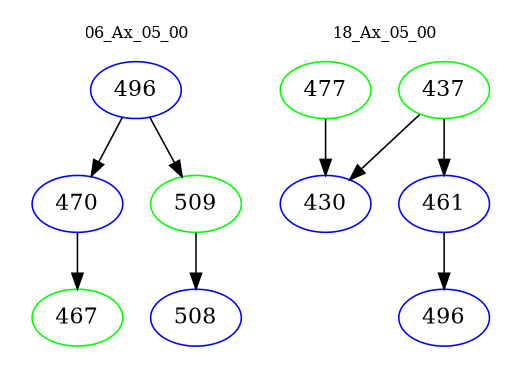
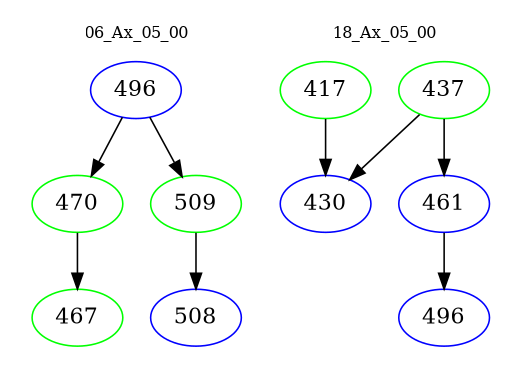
(326, 90) -> (326, 90)
(77, 204) -> (77, 204)
